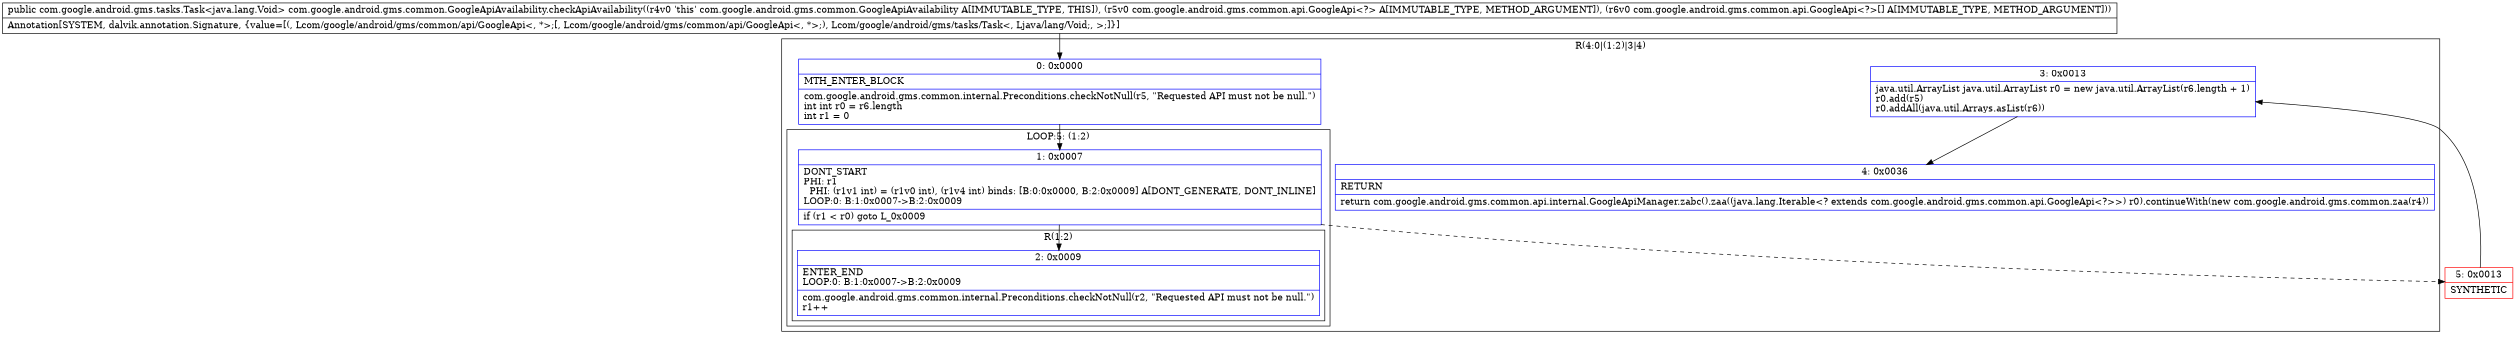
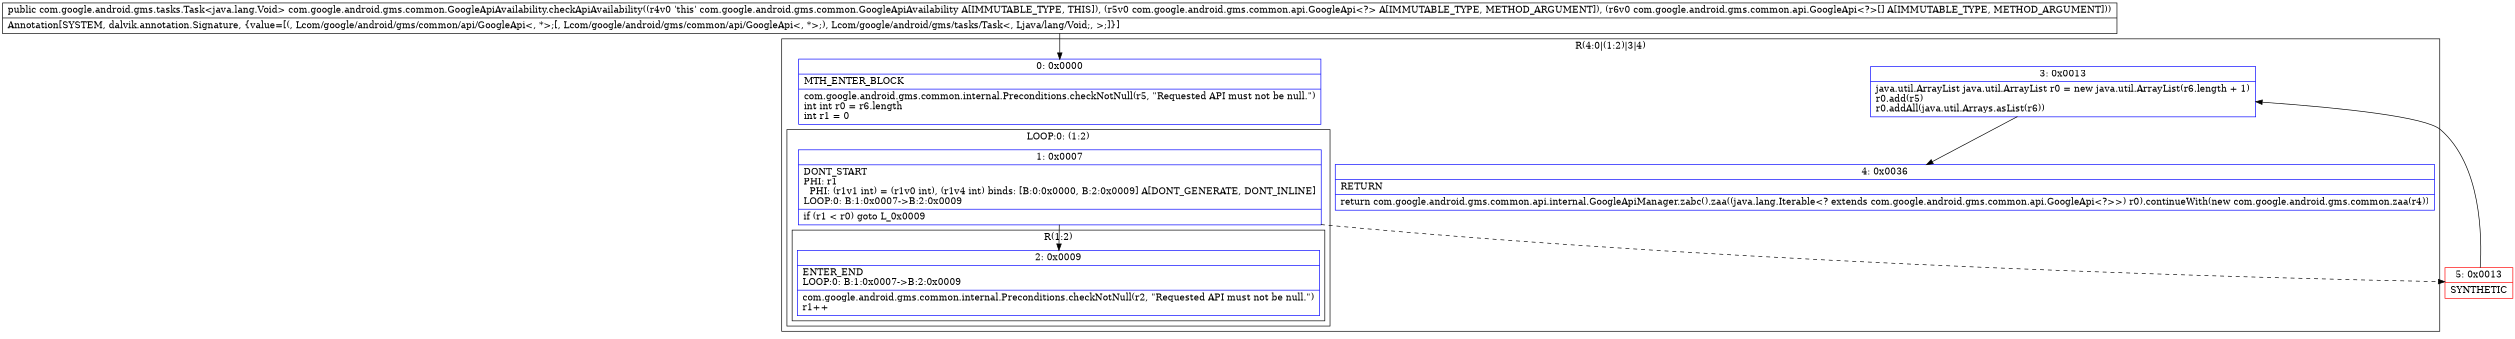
(1060, 134) -> none
(1058, 137) -> (1058, 137)
